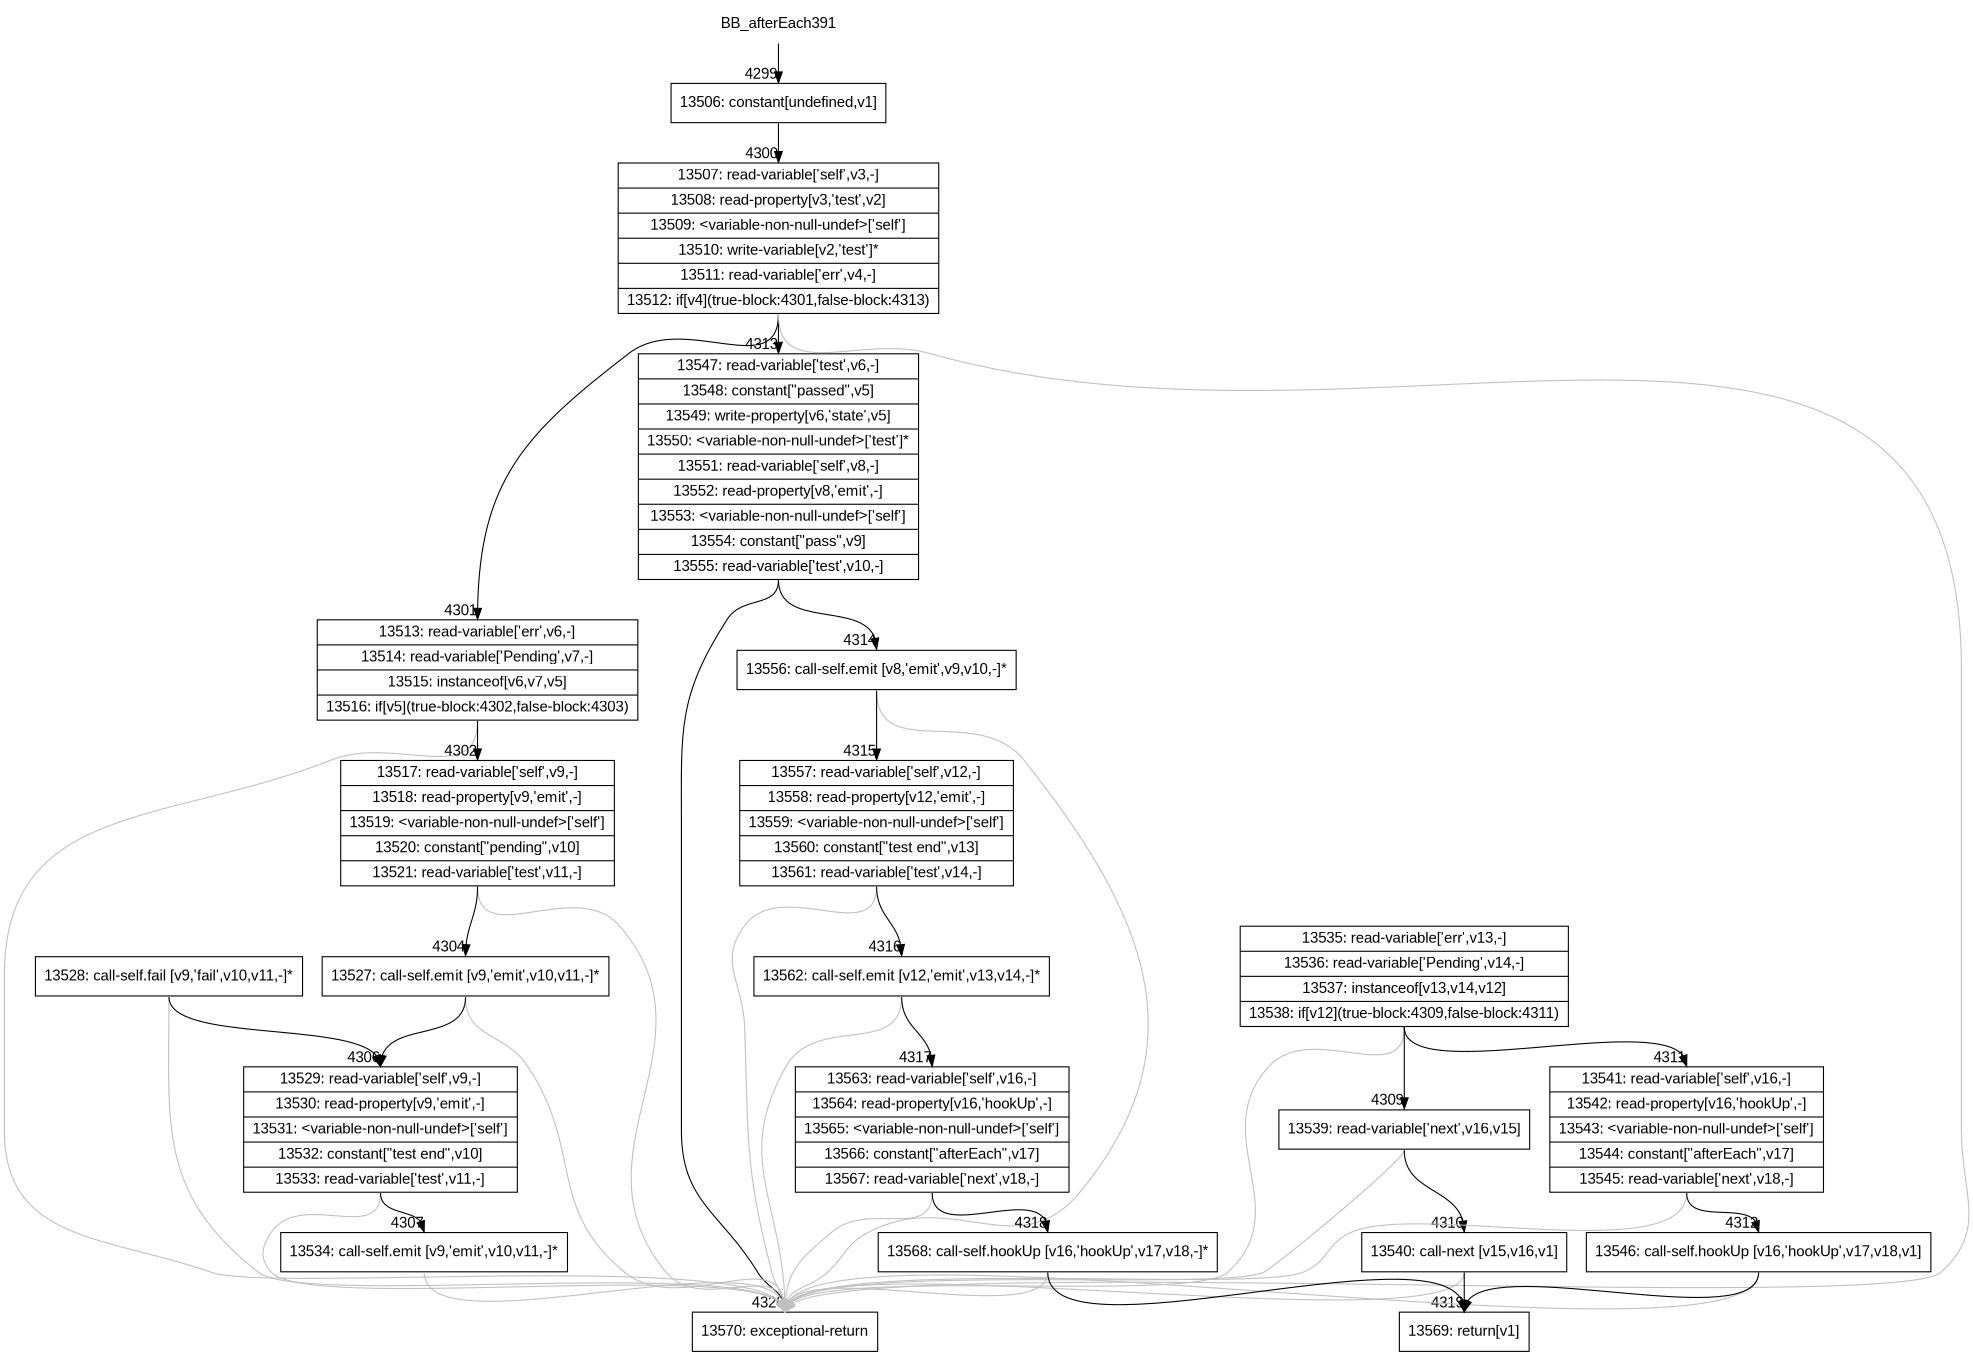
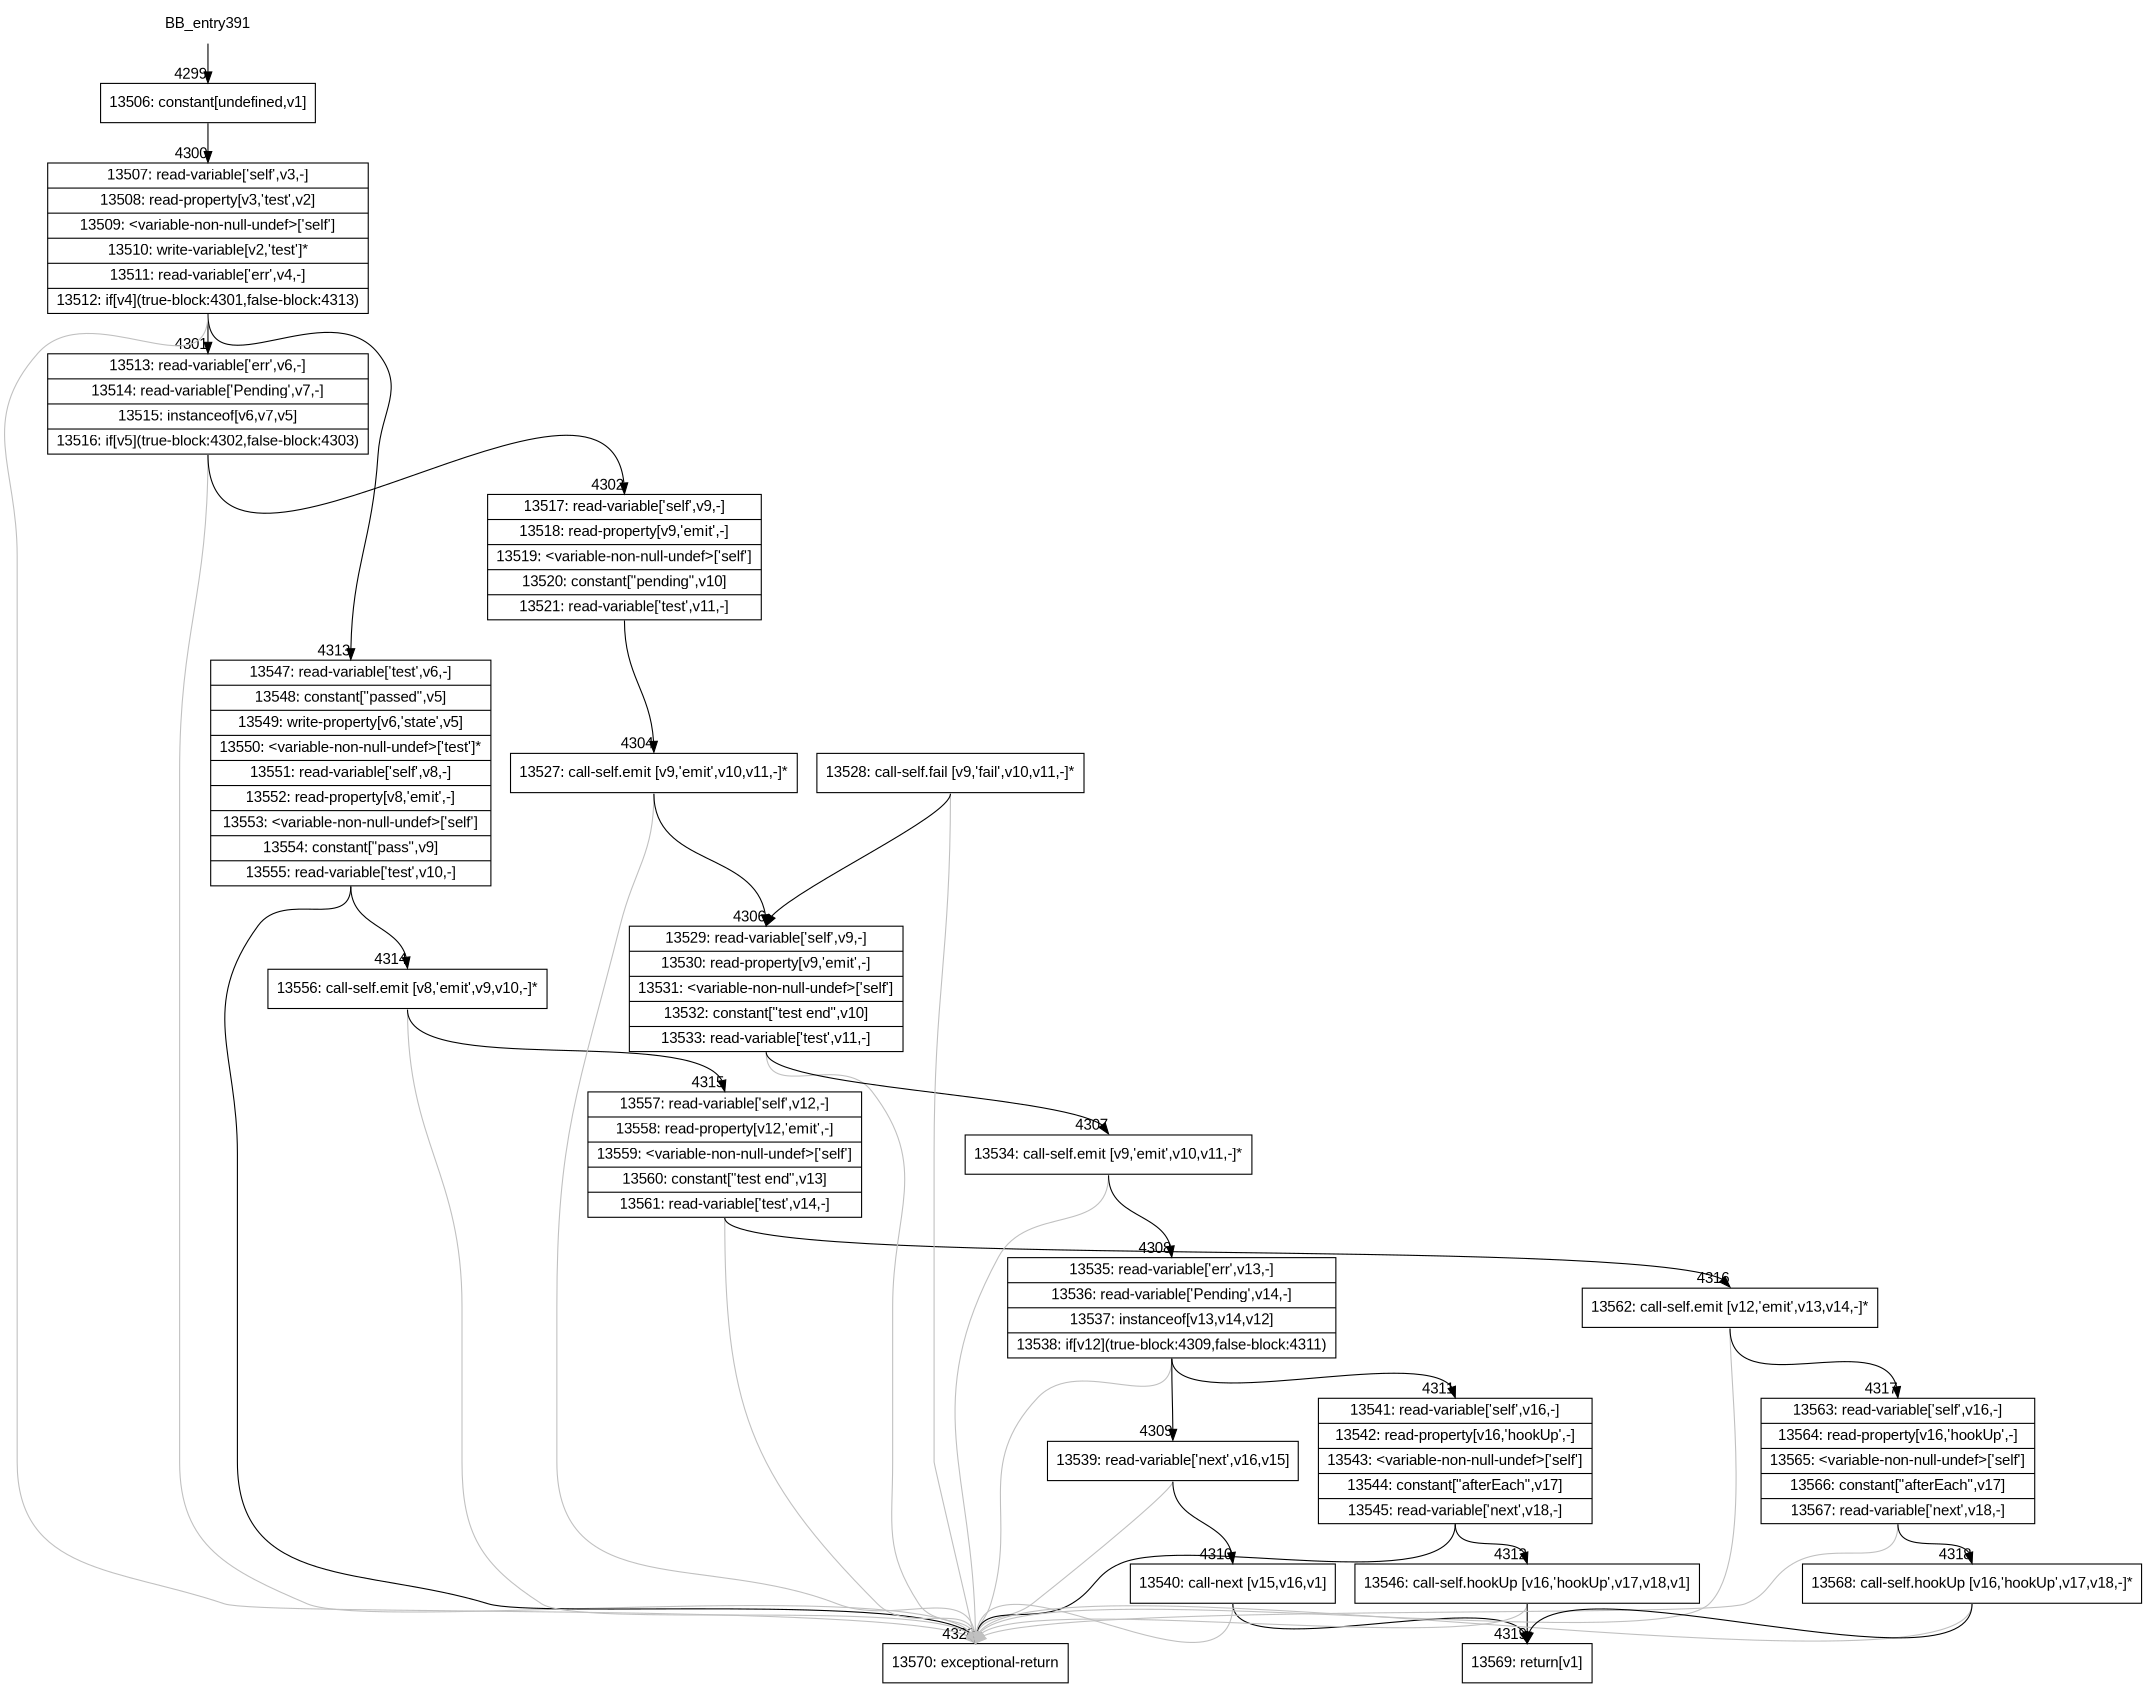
(778, 24) -> (208, 24)
(647, 1081) -> none
none -> (1135, 1213)
(1276, 1276) -> (1212, 1556)
